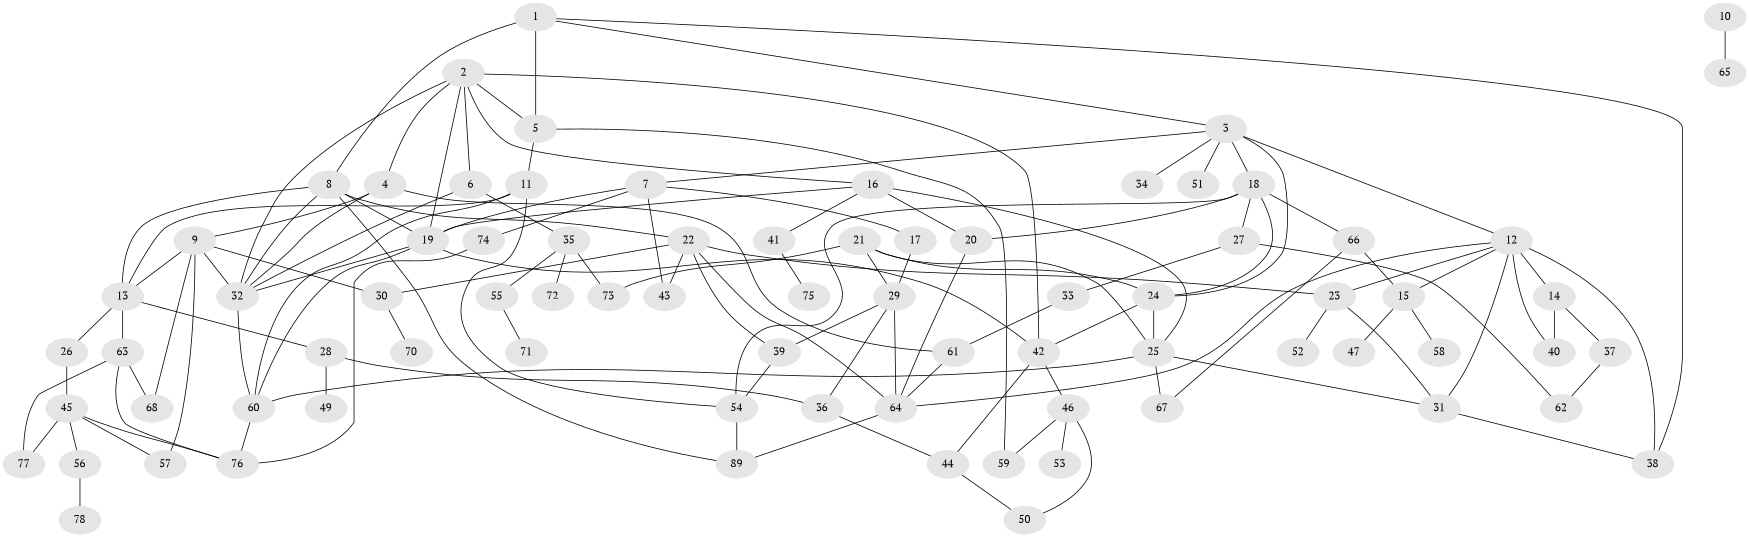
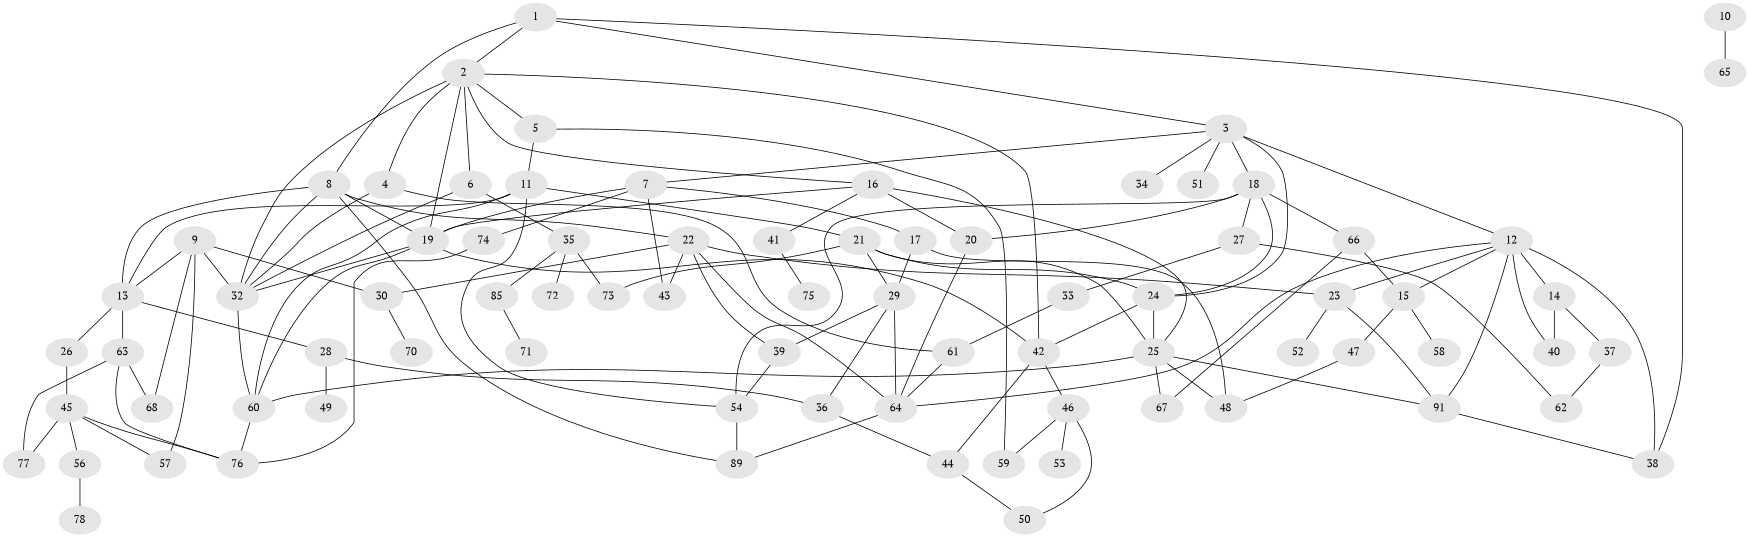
(536, 71) -> (500, 45)
none -> (694, 210)
(285, 220) -> none
(497, 297) -> (497, 297)
none -> (1226, 408)
(1439, 408) -> (1439, 408)
